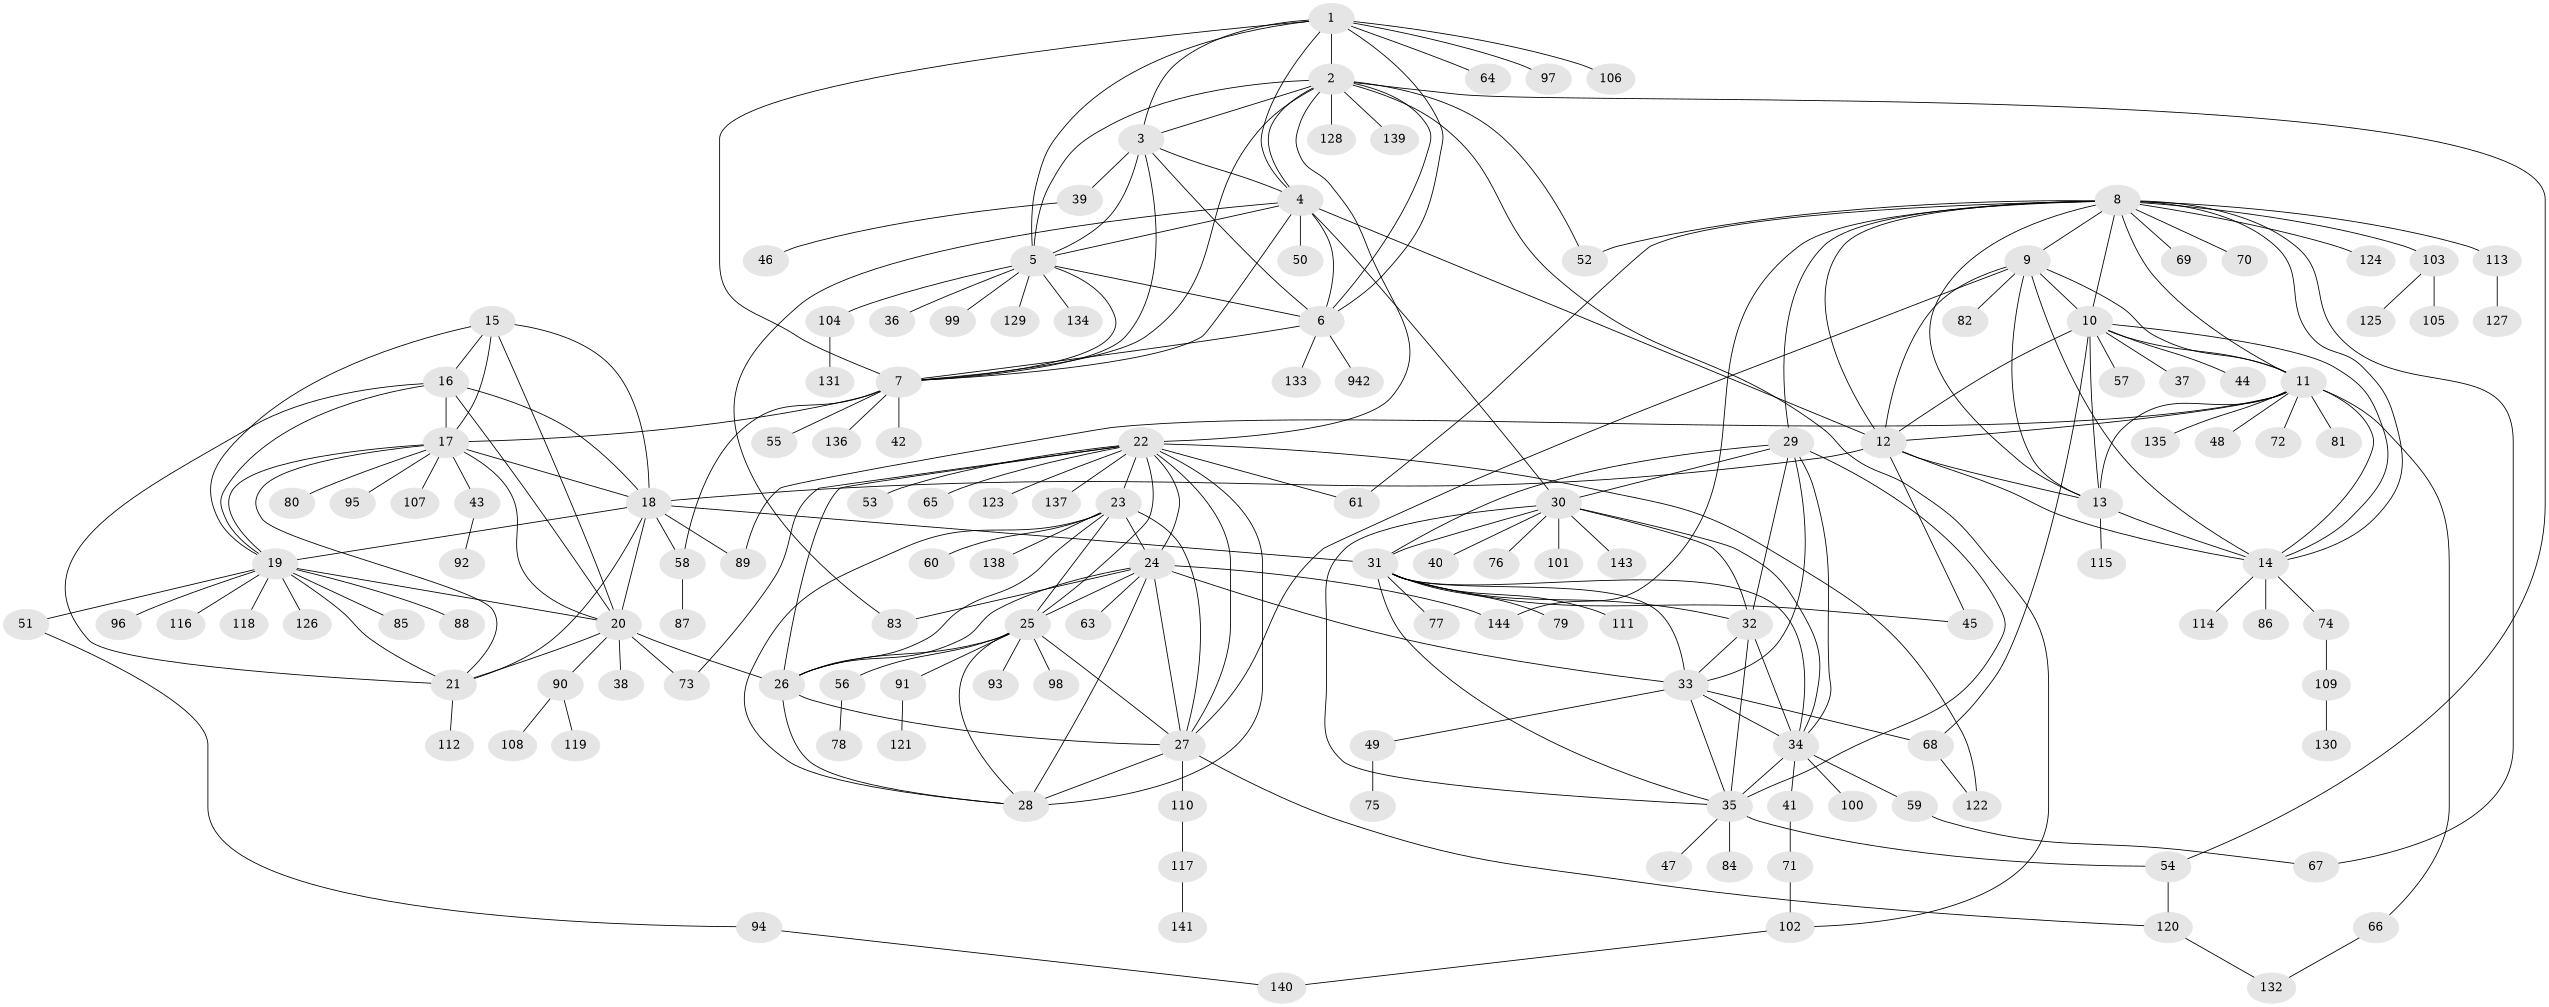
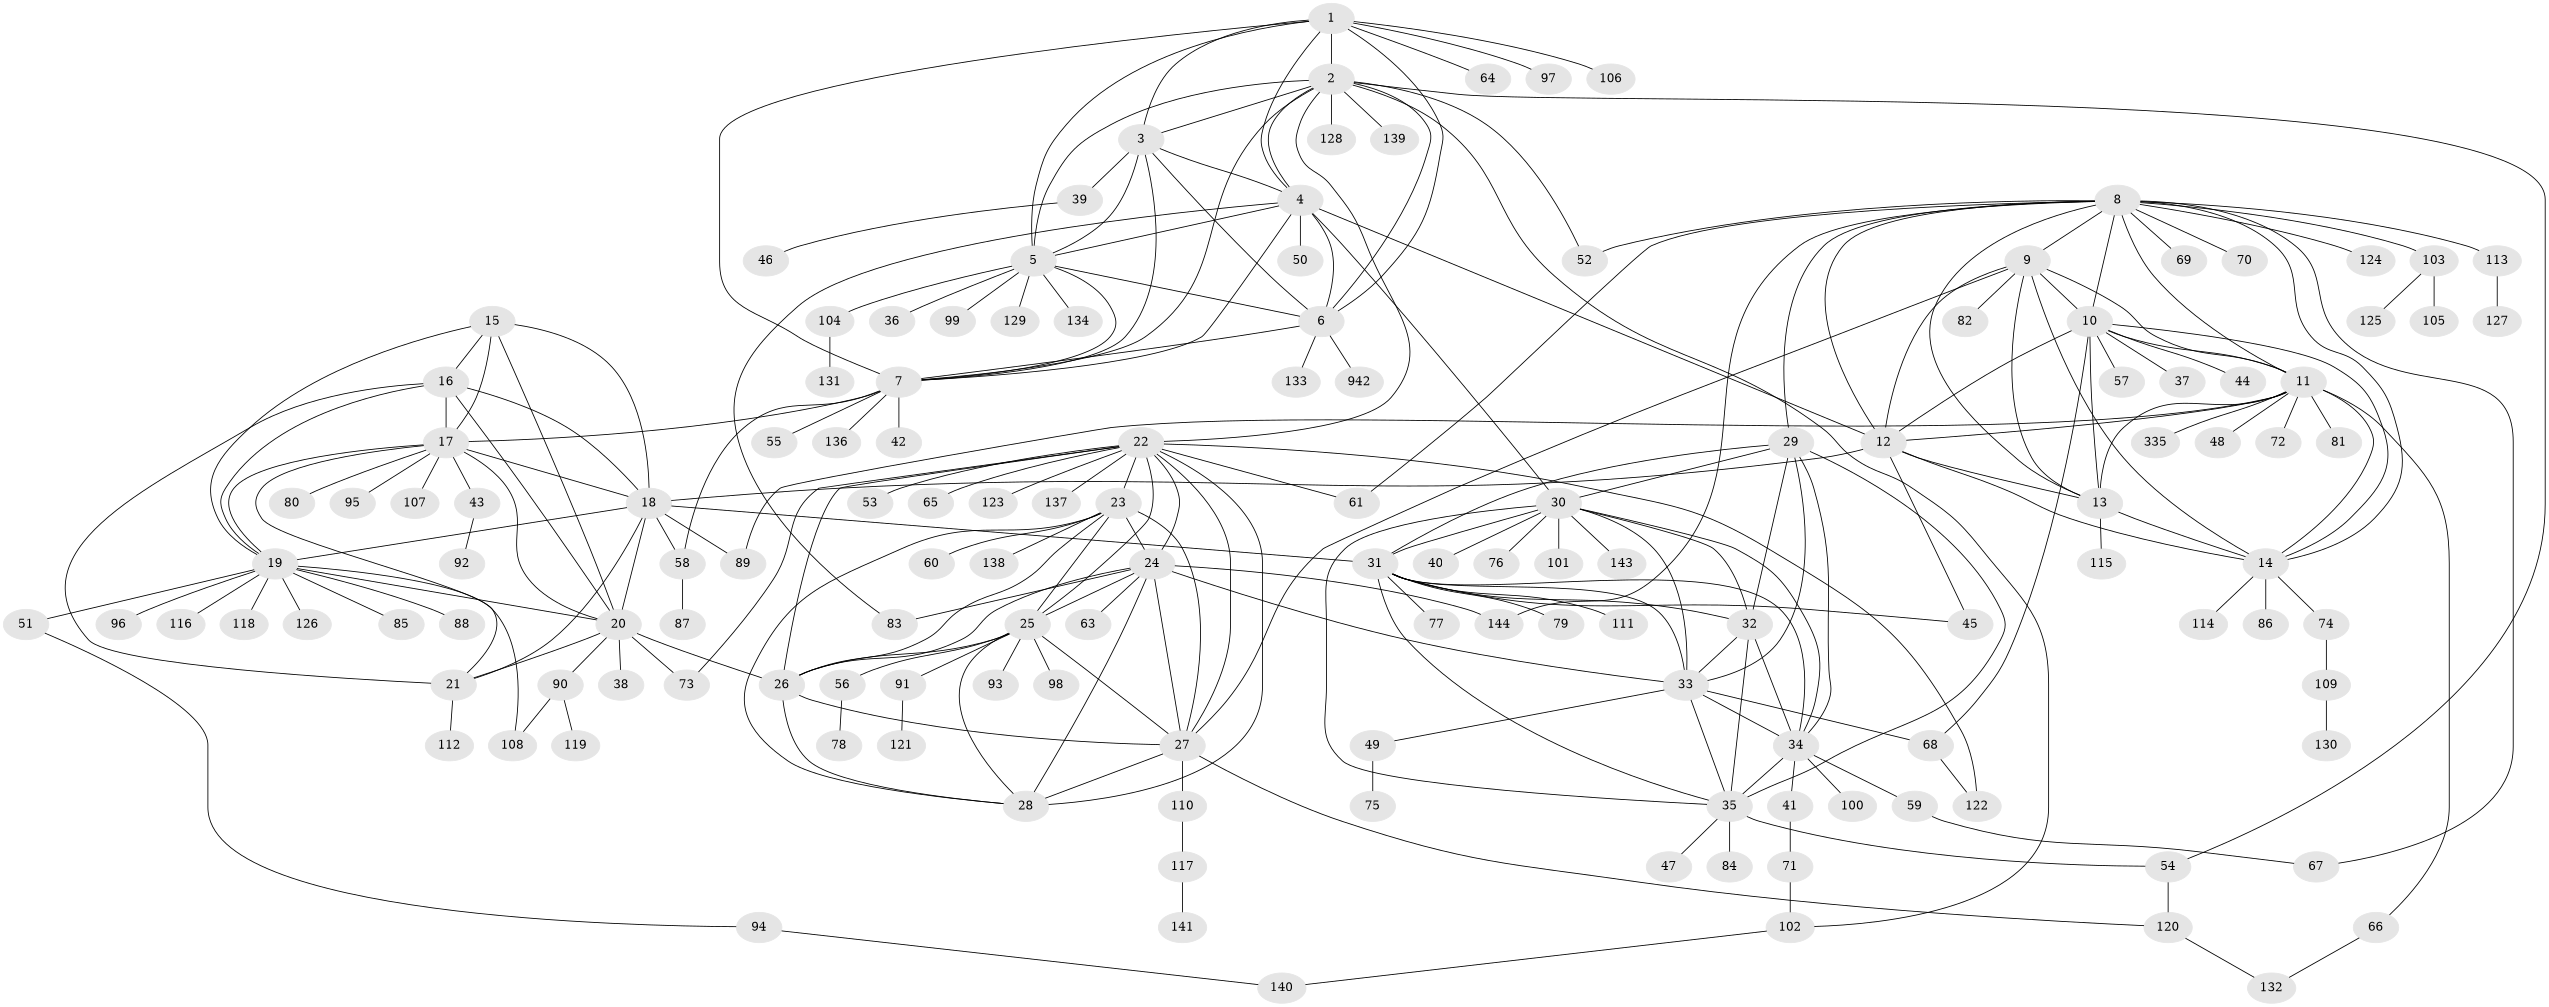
(2156, 443) -> (2156, 443)
none -> (1669, 571)
(360, 630) -> (404, 579)
